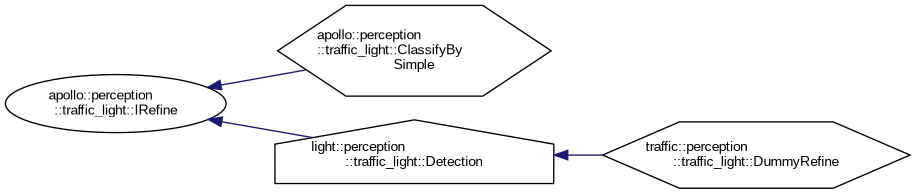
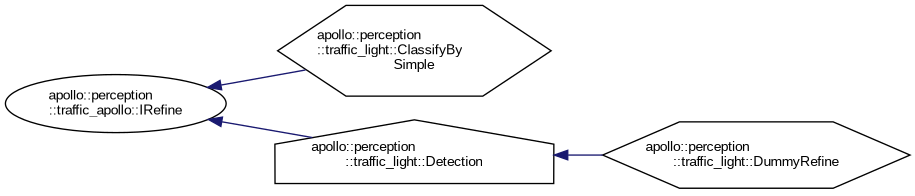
(116, 104) -> (116, 104)
(414, 155) -> (414, 155)
(756, 155) -> (756, 155)
